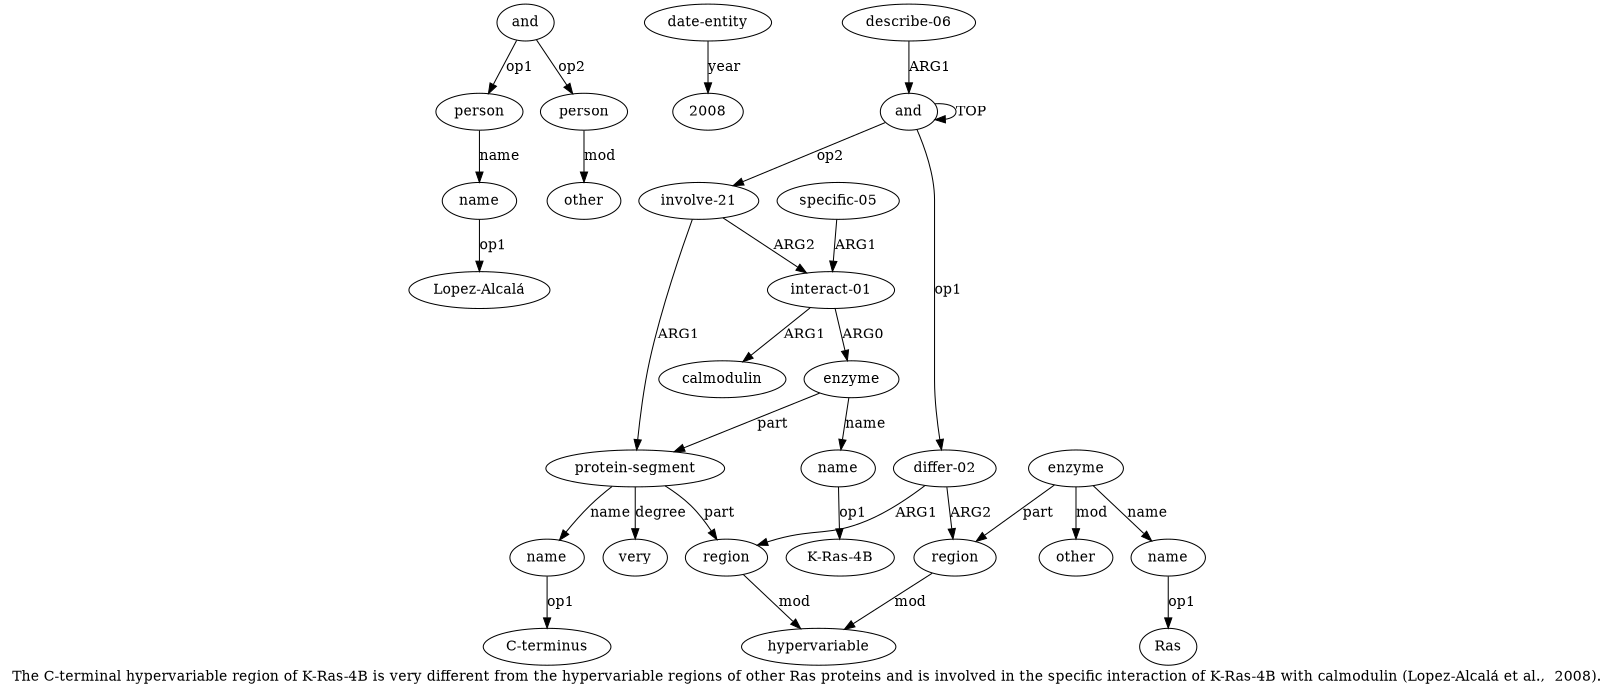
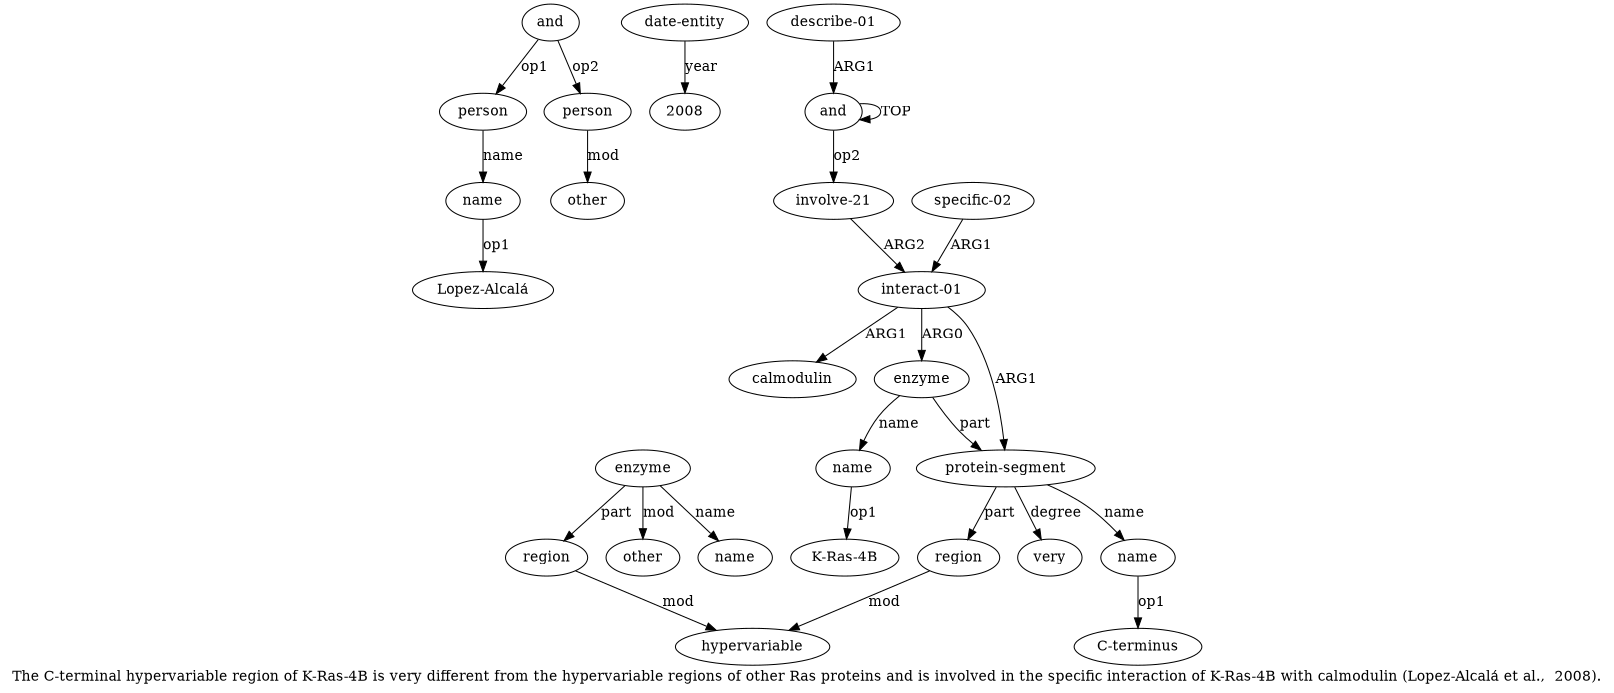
(909, 23) -> (834, 23)
(838, 201) -> (973, 201)
(658, 328) -> (988, 367)
(945, 468) -> none
(1168, 647) -> none
